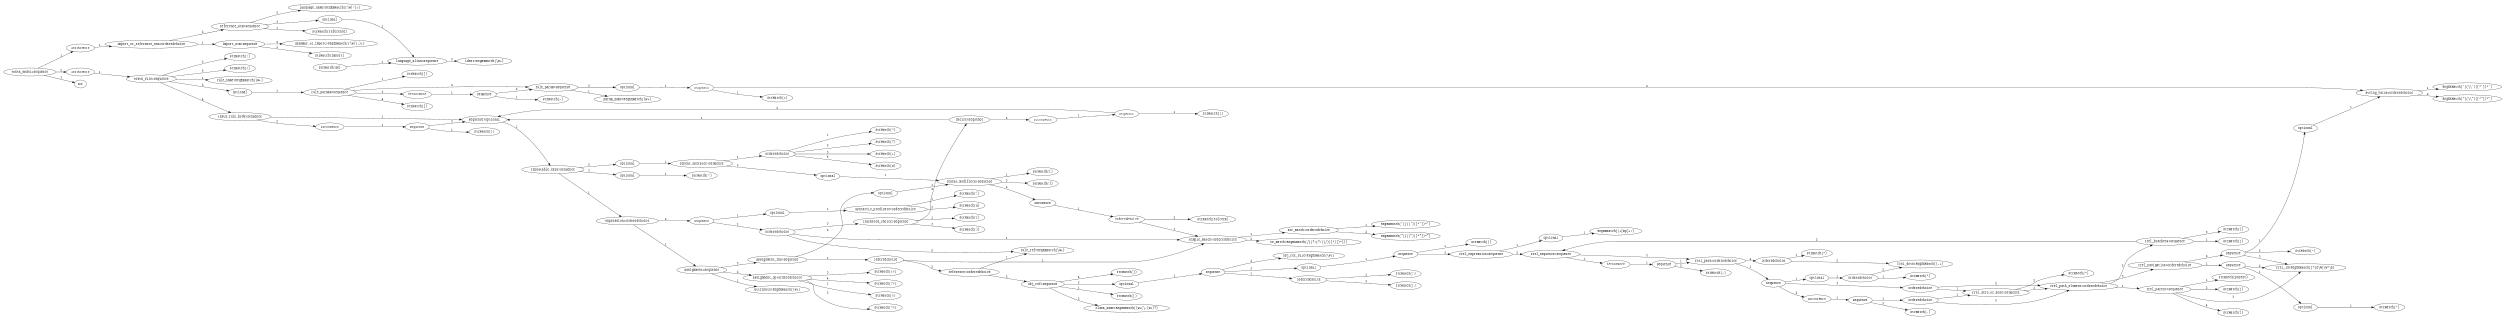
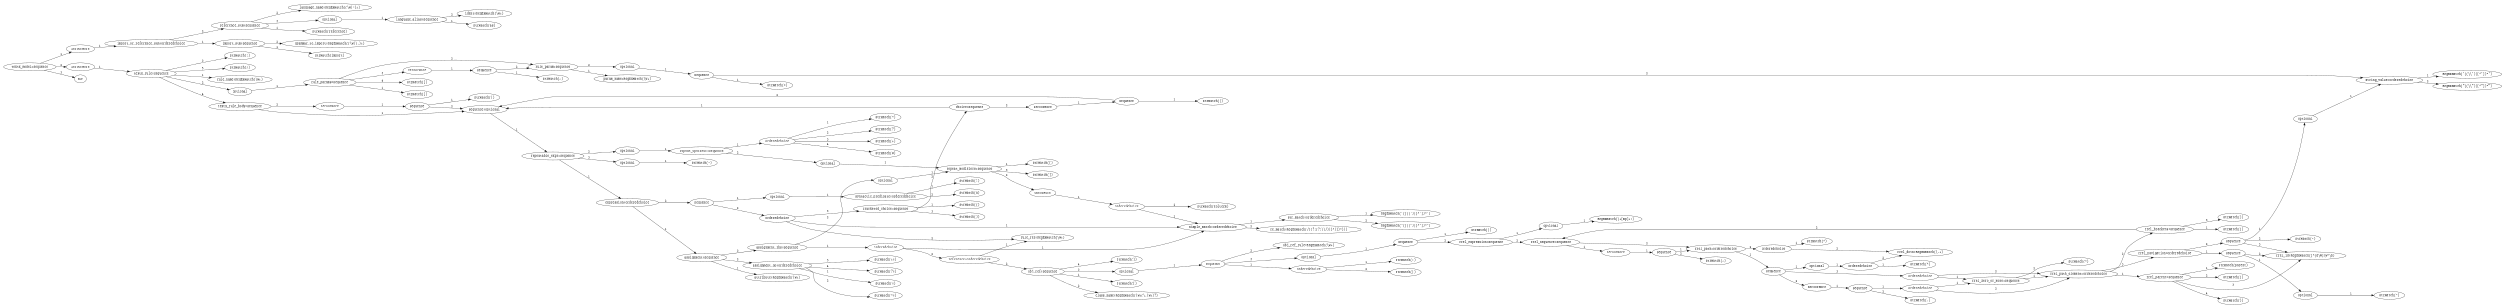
(367, 65) -> (454, 23)
